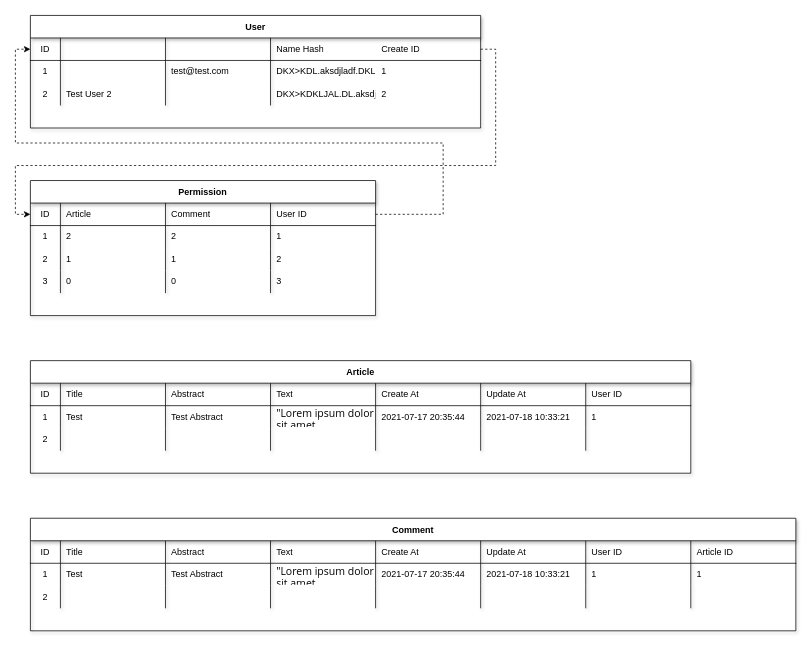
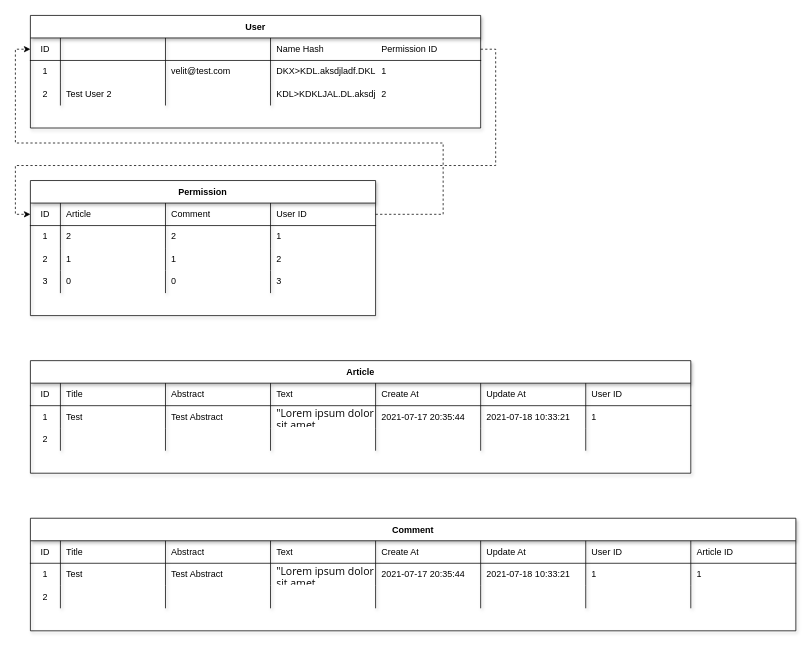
(403, 49) -> (411, 49)
(203, 72) -> (203, 72)
(326, 94) -> (326, 94)
